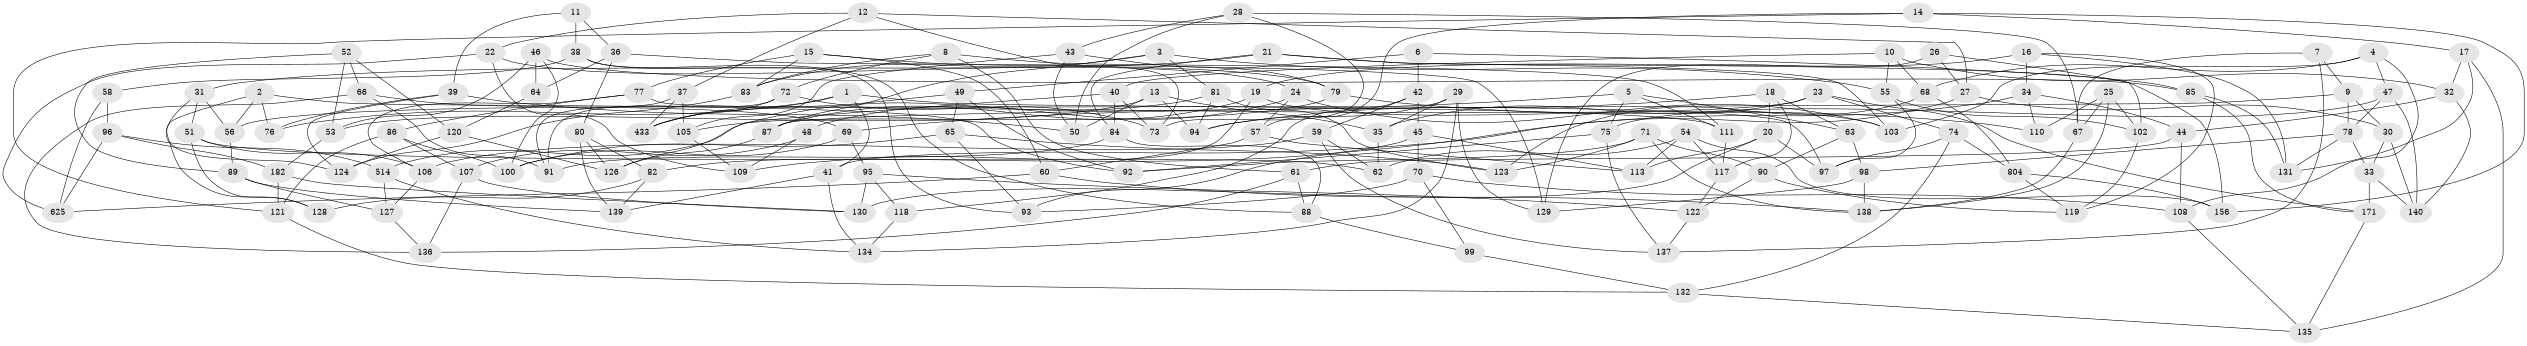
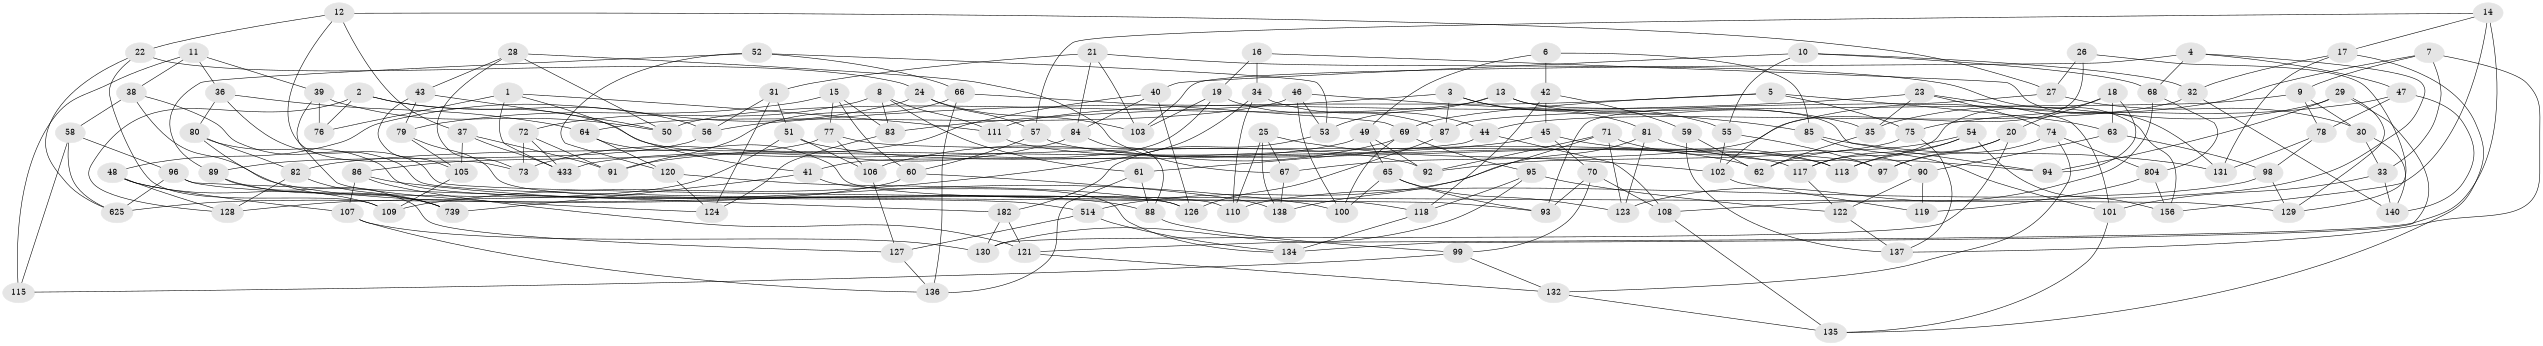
(2214, 94) -> none
(870, 146) -> (1138, 154)
(2359, 153) -> (2434, 122)
none -> (837, 170)
(1864, 191) -> (1751, 193)
none -> (169, 194)
(616, 213) -> (453, 213)
(2369, 213) -> (2110, 213)
none -> (19, 293)
